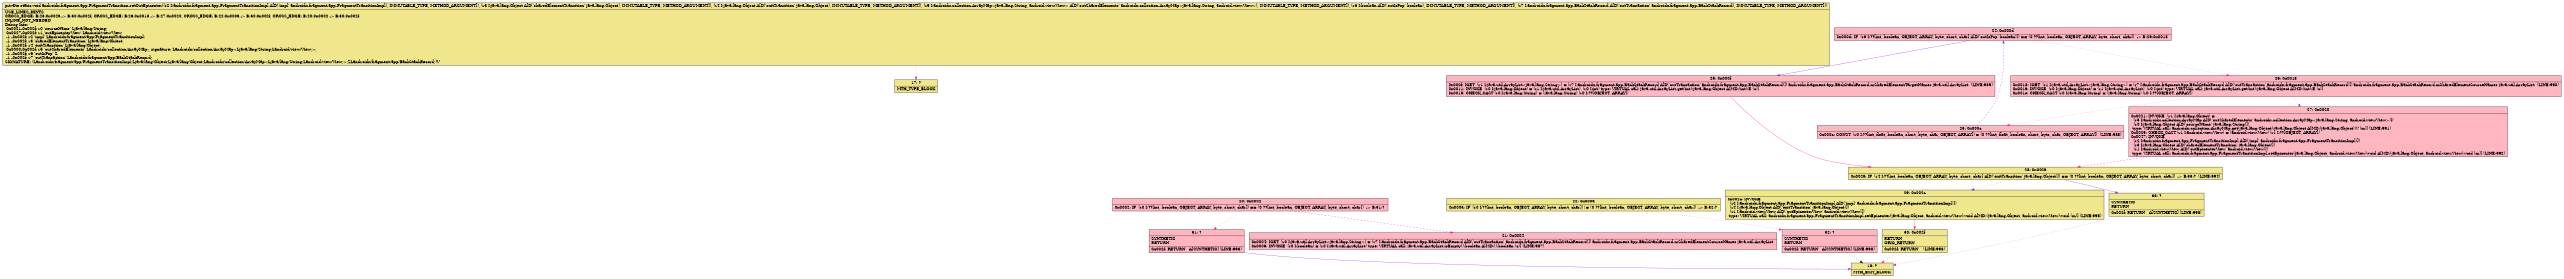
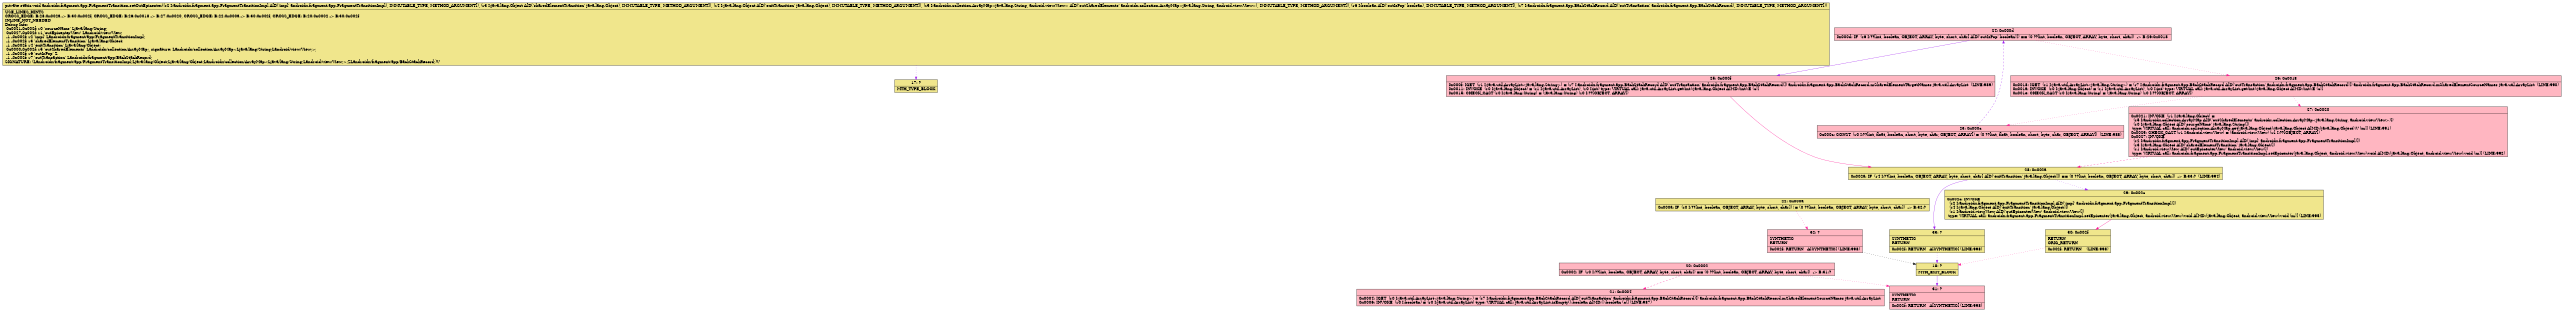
(2296, 101) -> (2296, 101)
(2149, 137) -> (2149, 137)
(1546, 266) -> (1937, 279)
